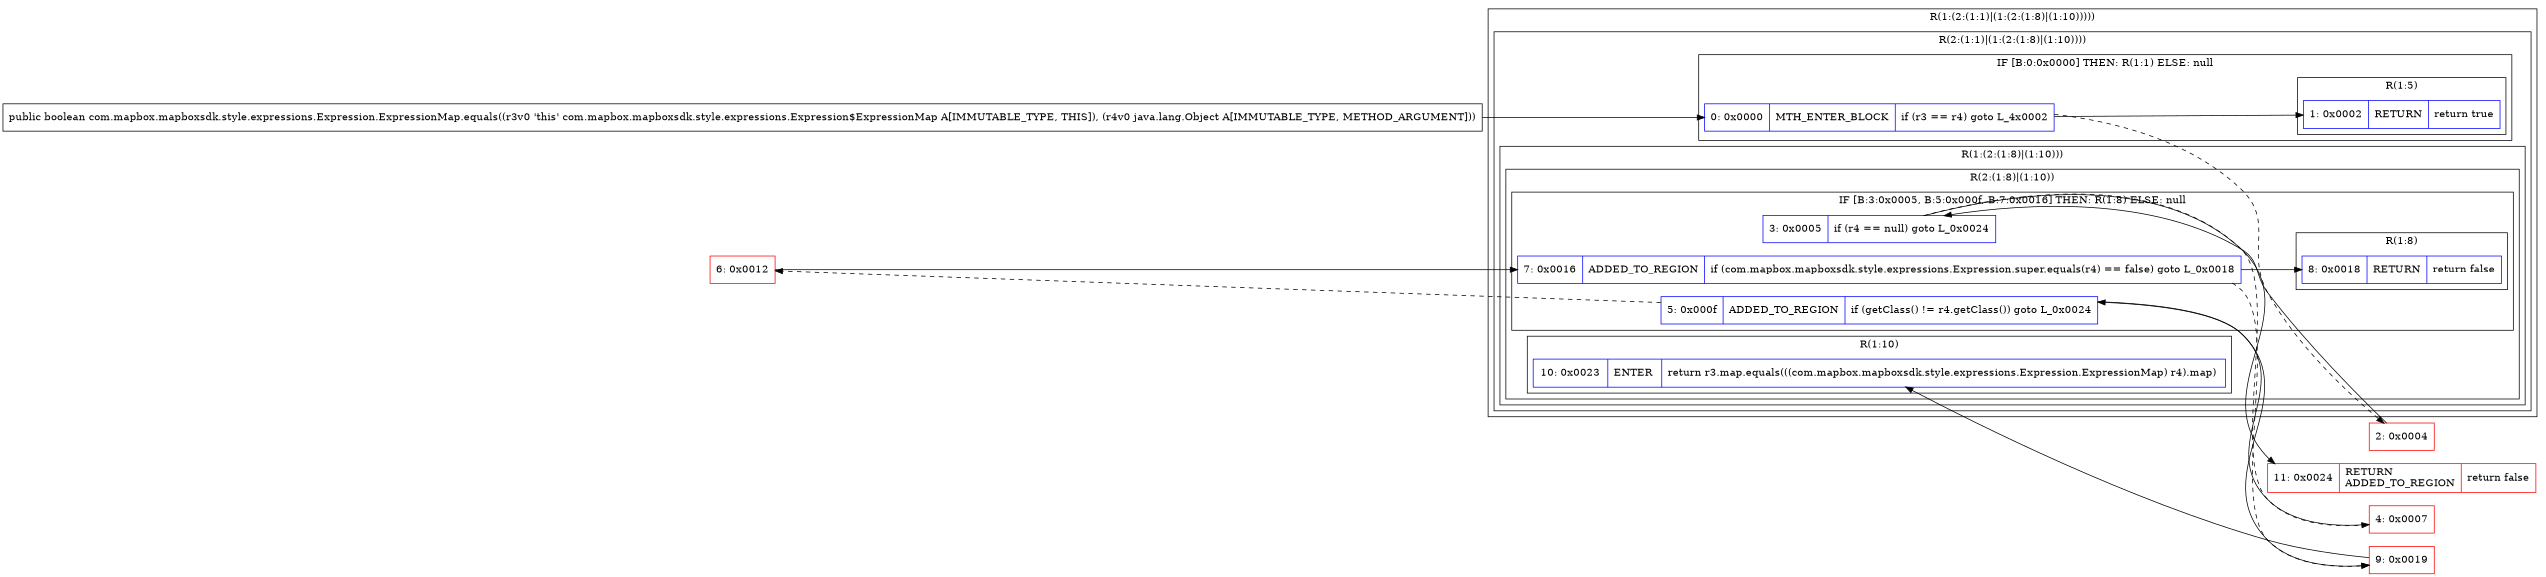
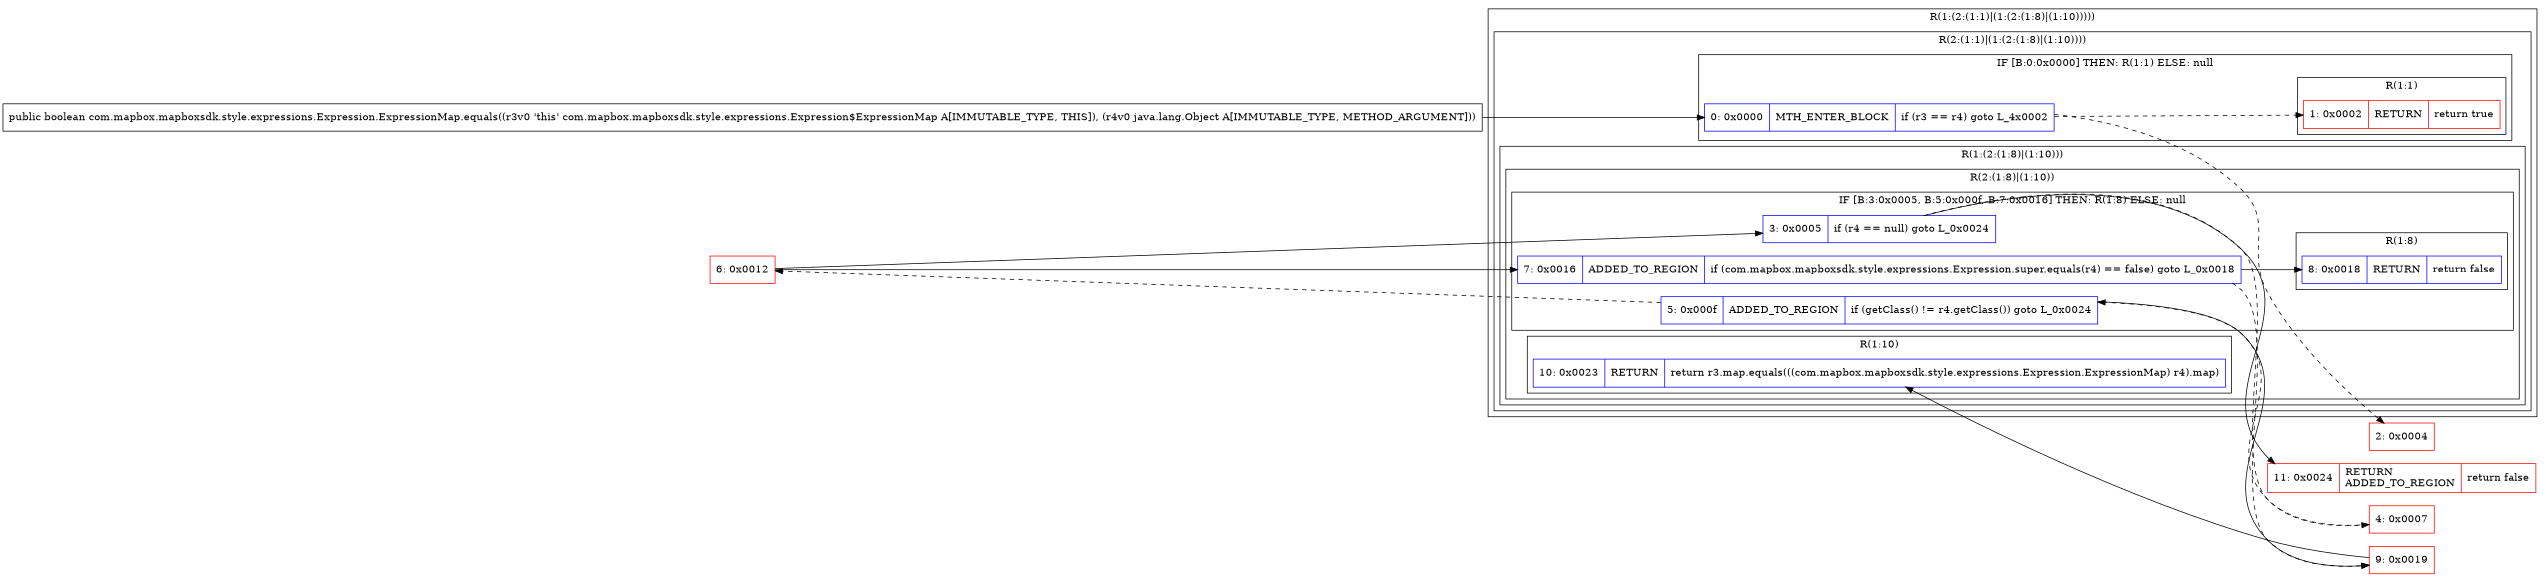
(2402, 86) -> (2402, 86)
(2402, 115) -> (2402, 115)
(2175, 116) -> (2175, 116)
(2211, 234) -> (1265, 251)
(1633, 373) -> (1635, 373)
(2259, 400) -> (2259, 400)
